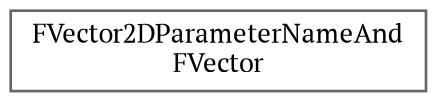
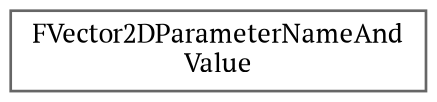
(218, 51) -> (218, 51)
